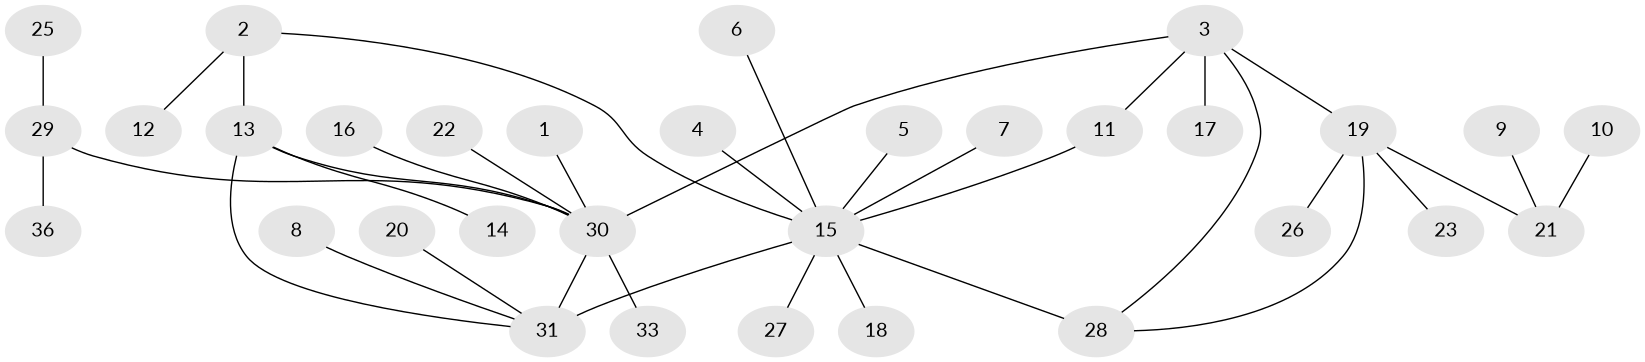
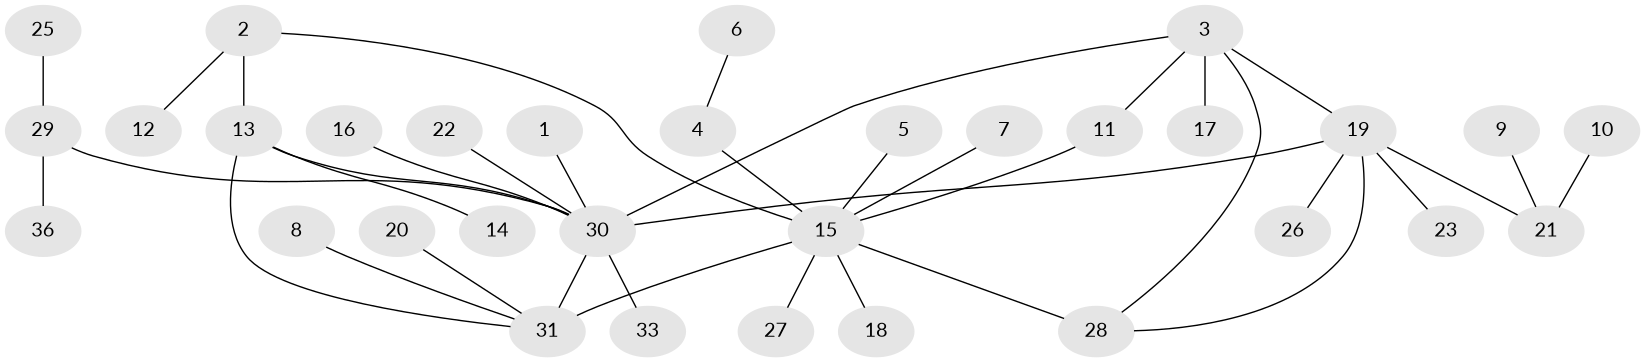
(780, 127) -> (717, 81)
none -> (997, 186)
